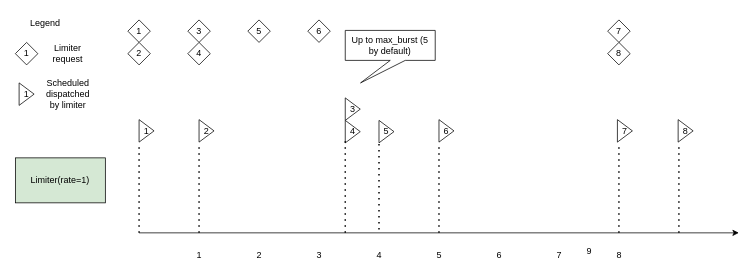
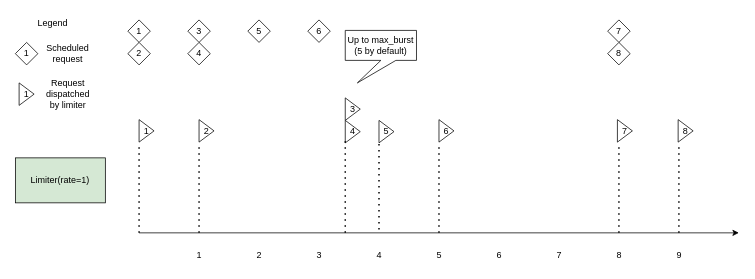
(45, 23) -> (53, 23)
(68, 54) -> (68, 54)
(390, 57) -> (381, 57)
(68, 94) -> (68, 94)
(589, 252) -> (679, 255)
